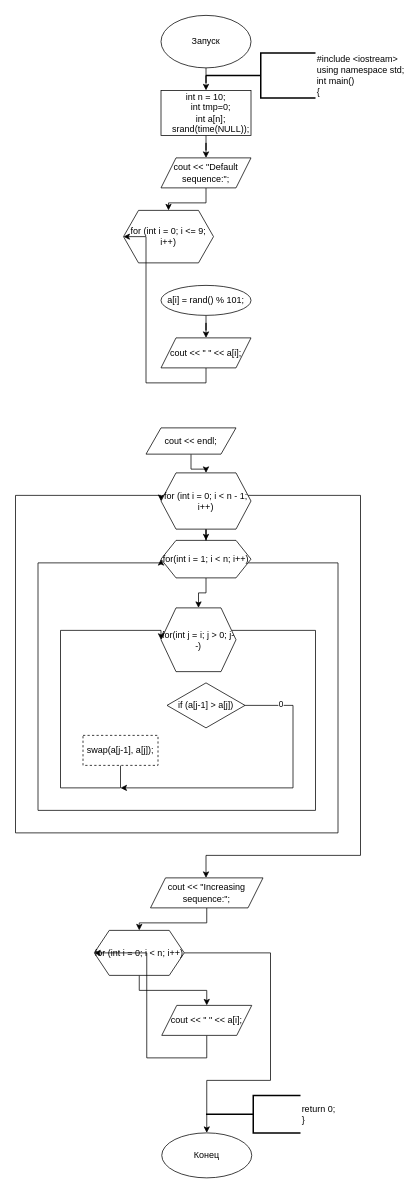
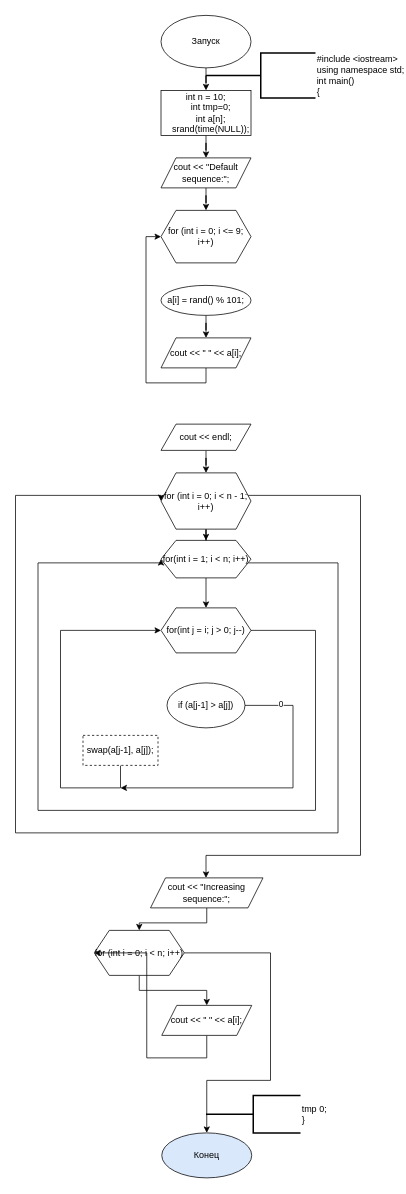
(168, 237) -> (206, 237)
(191, 441) -> (206, 437)
(198, 640) -> (206, 630)
(206, 705) -> (206, 705)
(322, 1114) -> (315, 1114)
(207, 1155) -> (207, 1155)
